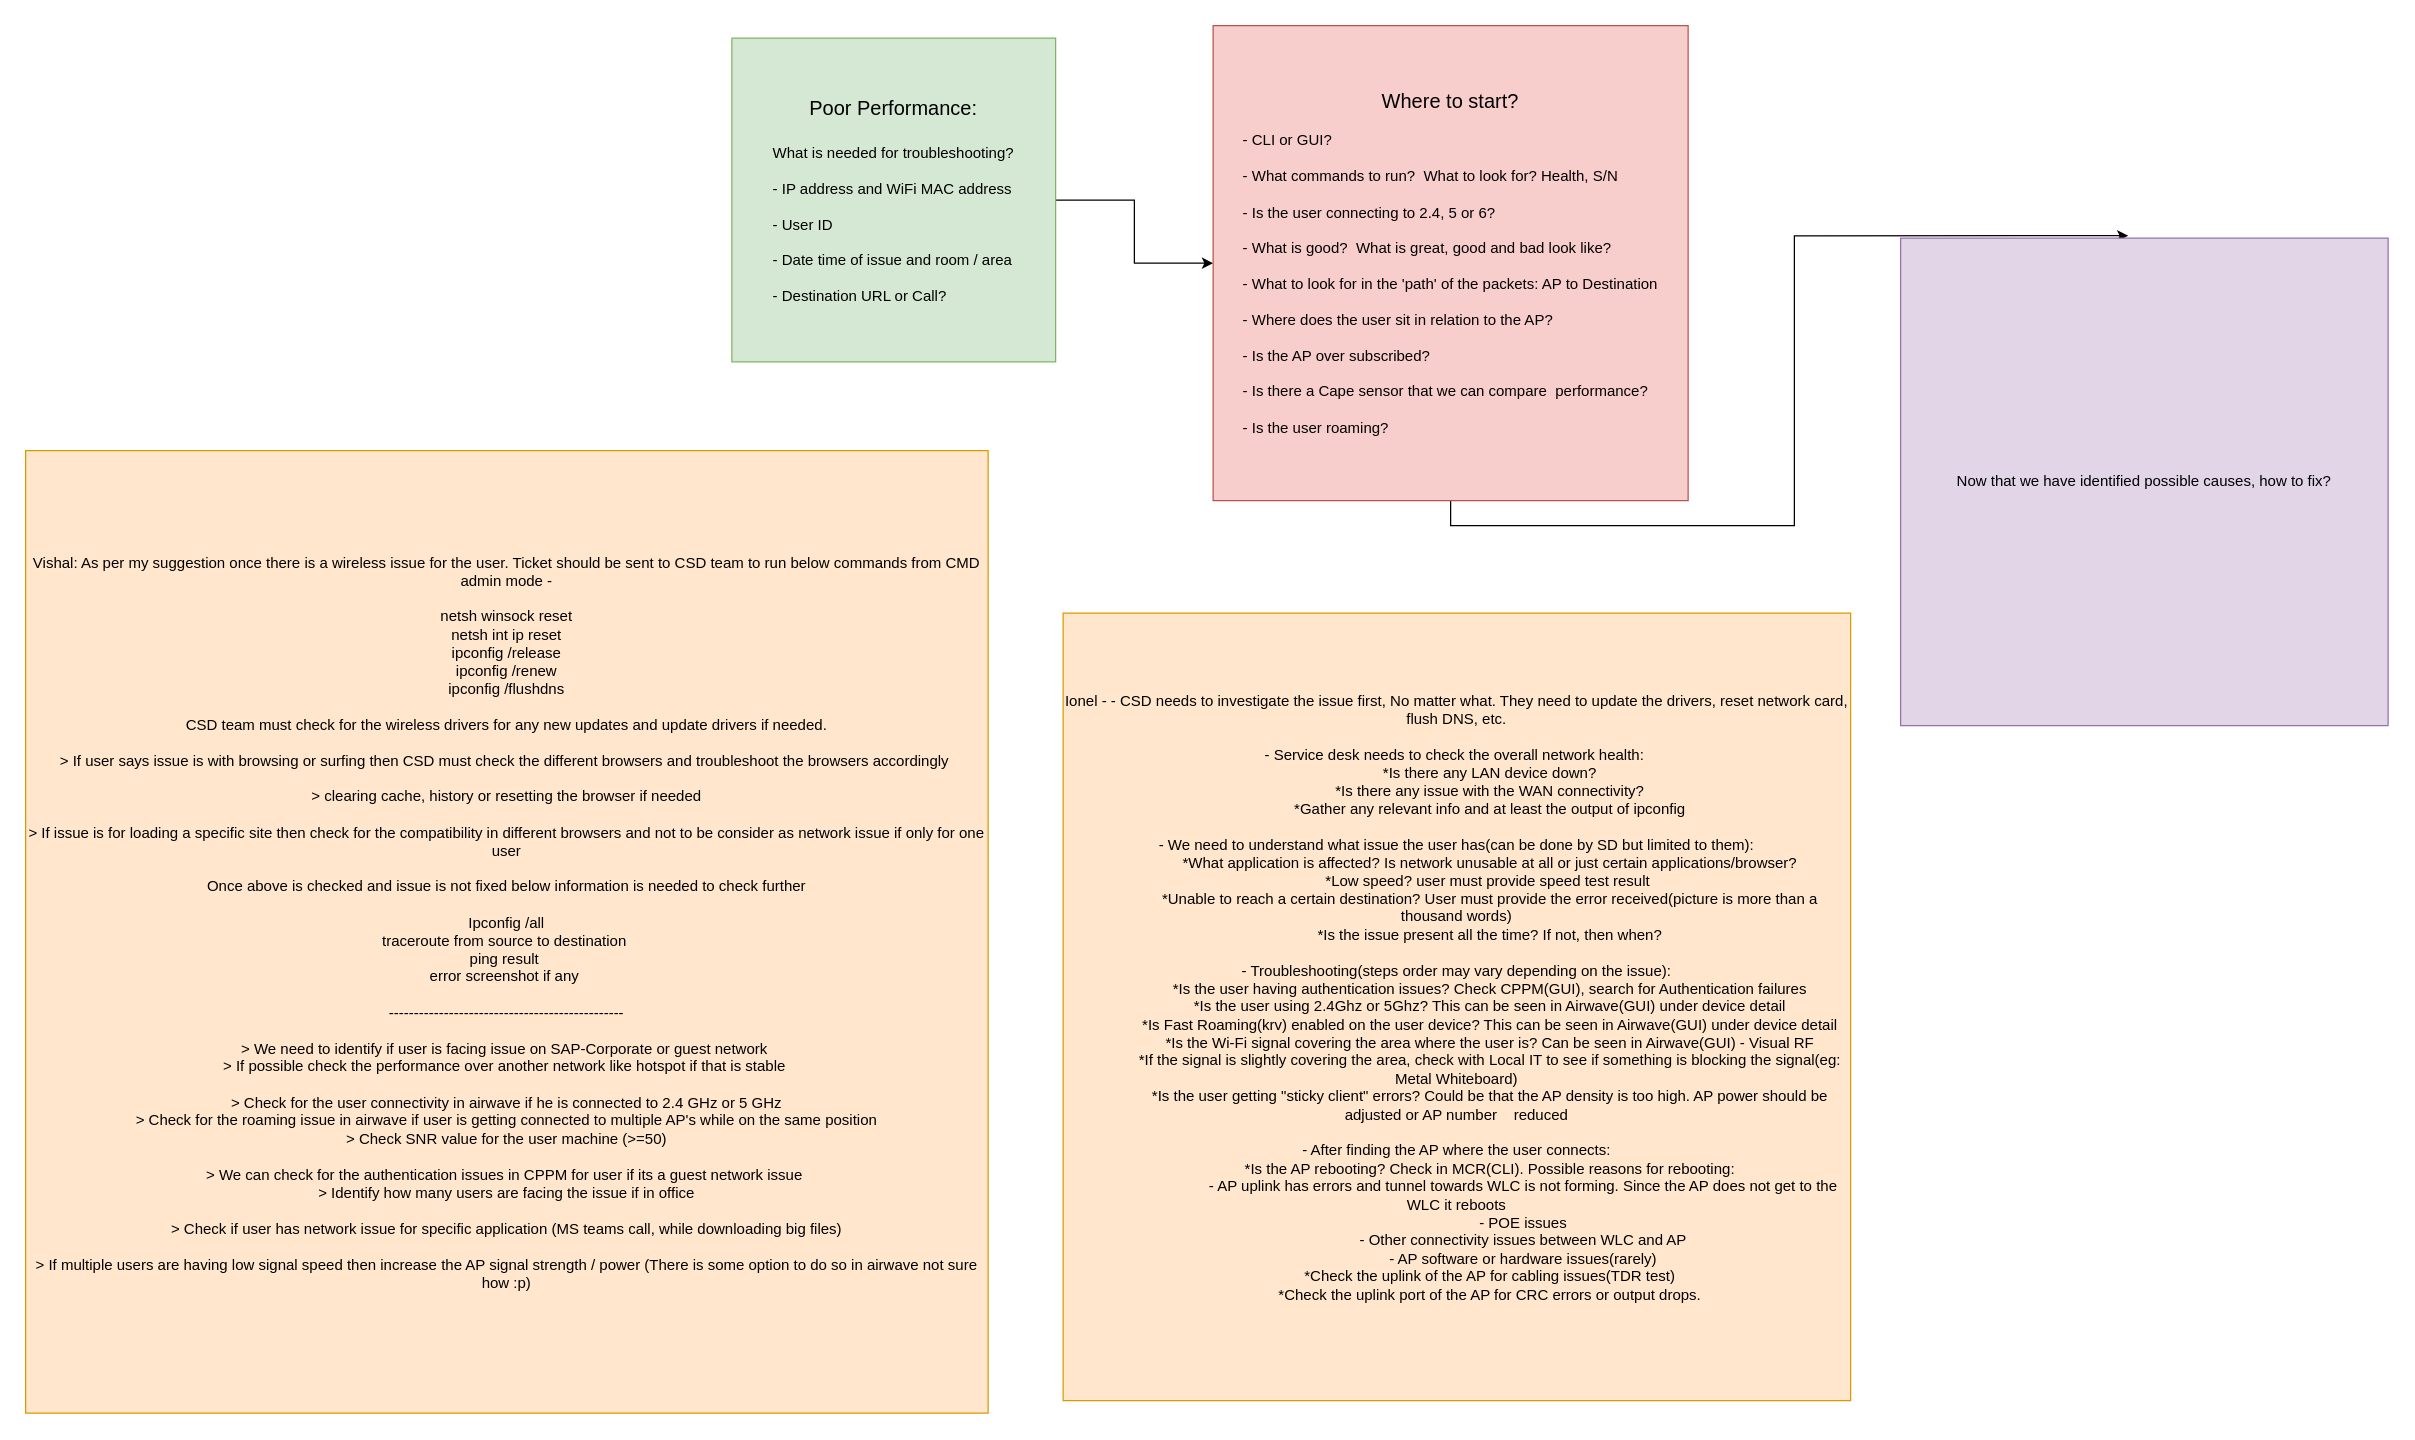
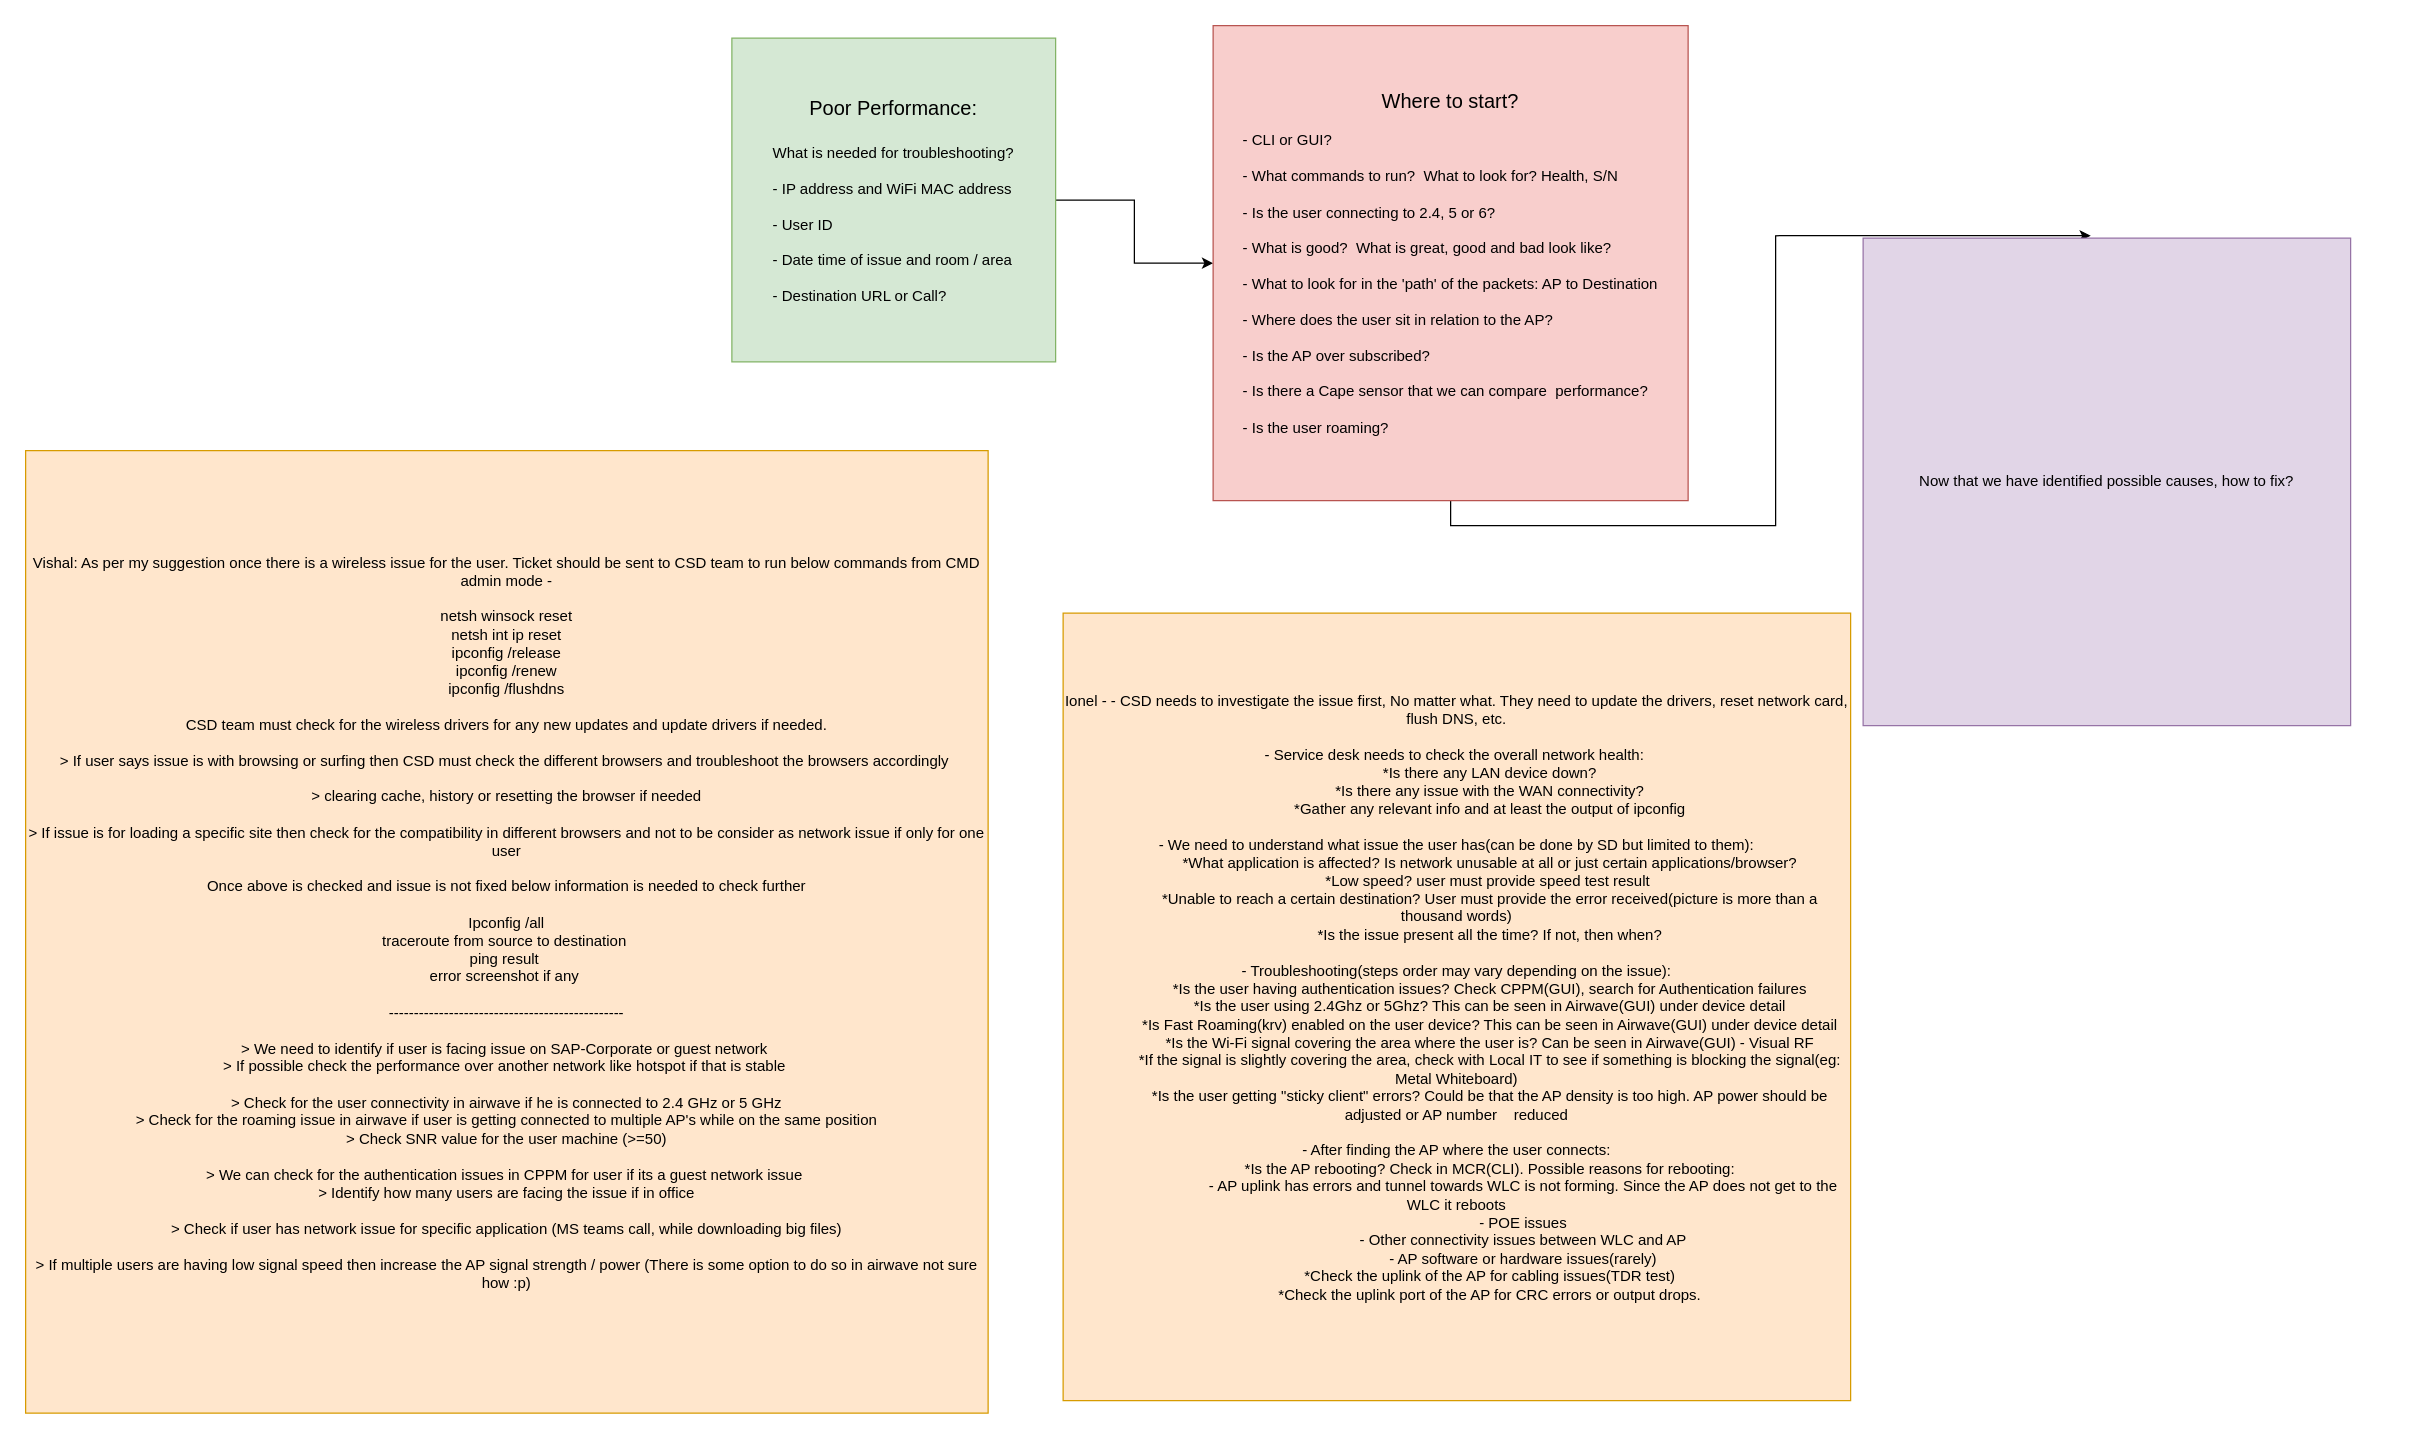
(2144, 482) -> (2107, 482)
